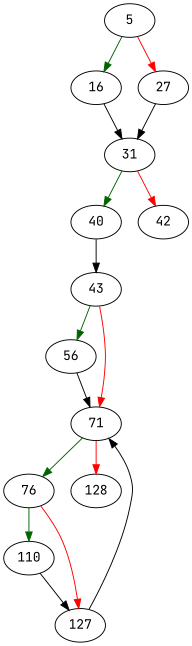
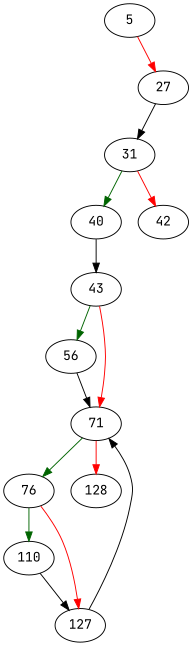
(96, 88) -> none
